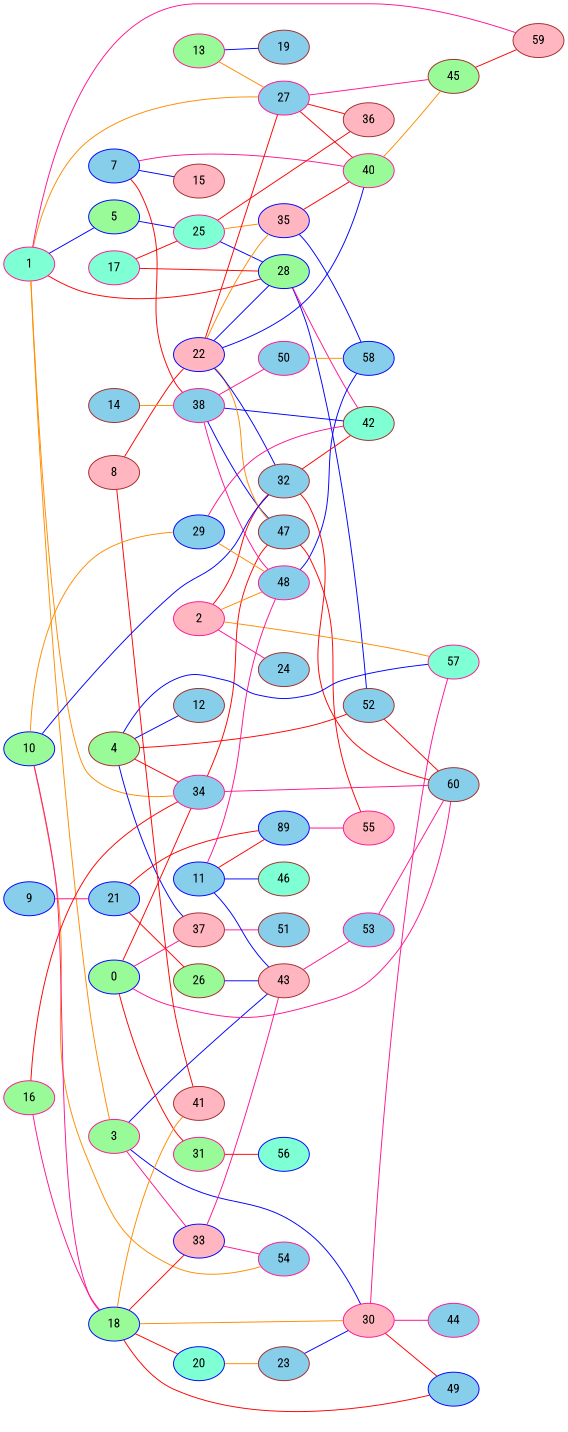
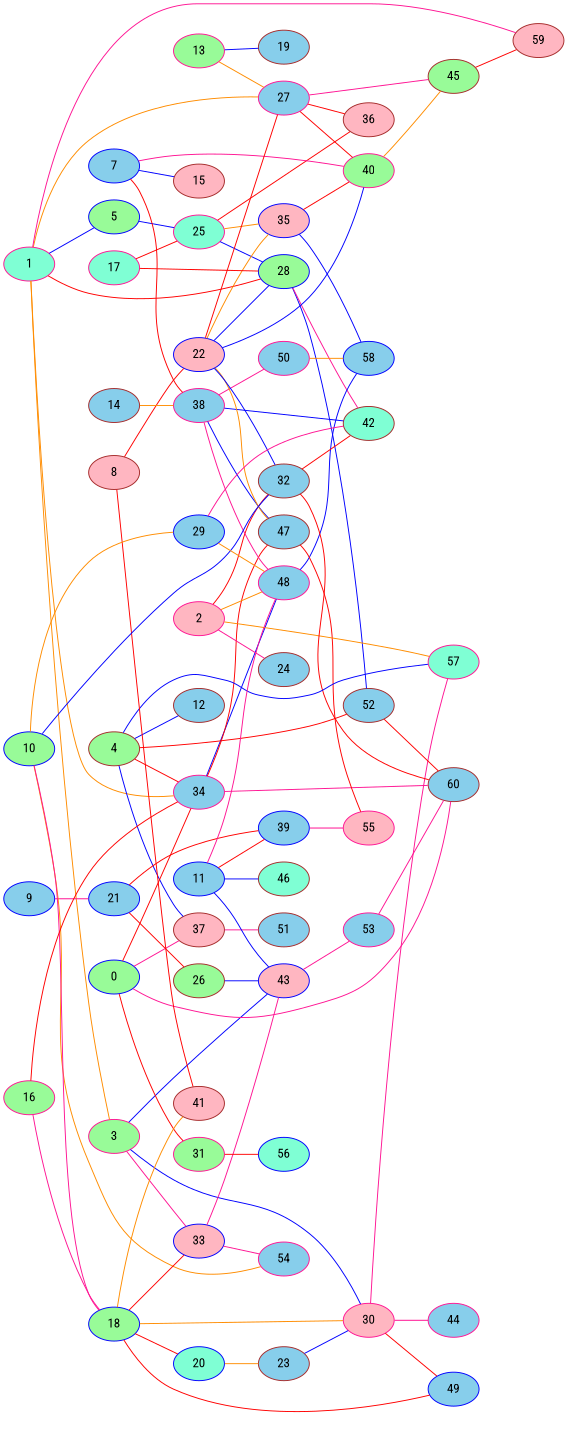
none -> (238, 696)
(284, 828) -> (284, 828)
(284, 981) -> (284, 981)
